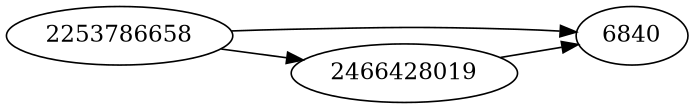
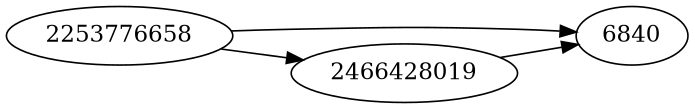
(120, 36) -> (120, 36)
